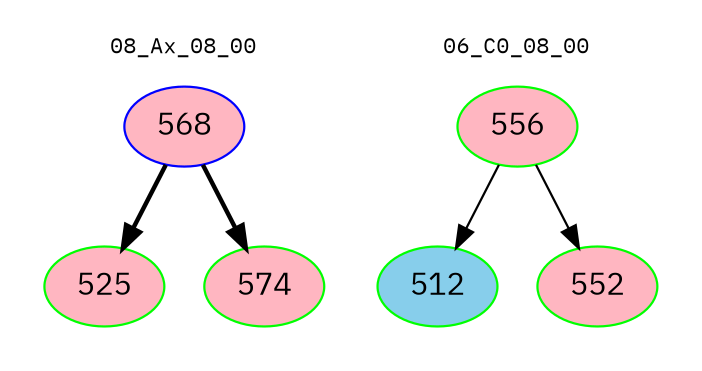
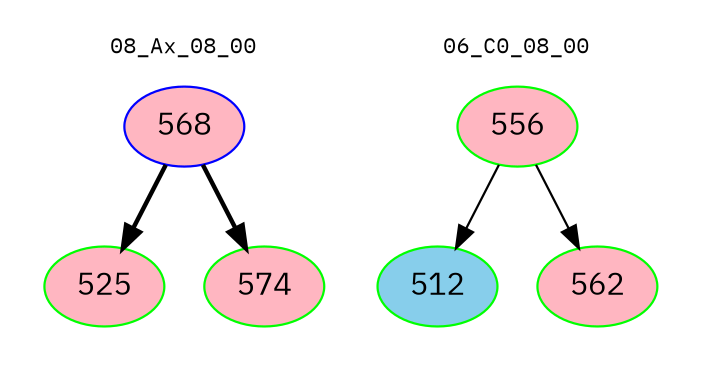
(597, 286) -> (597, 286)
